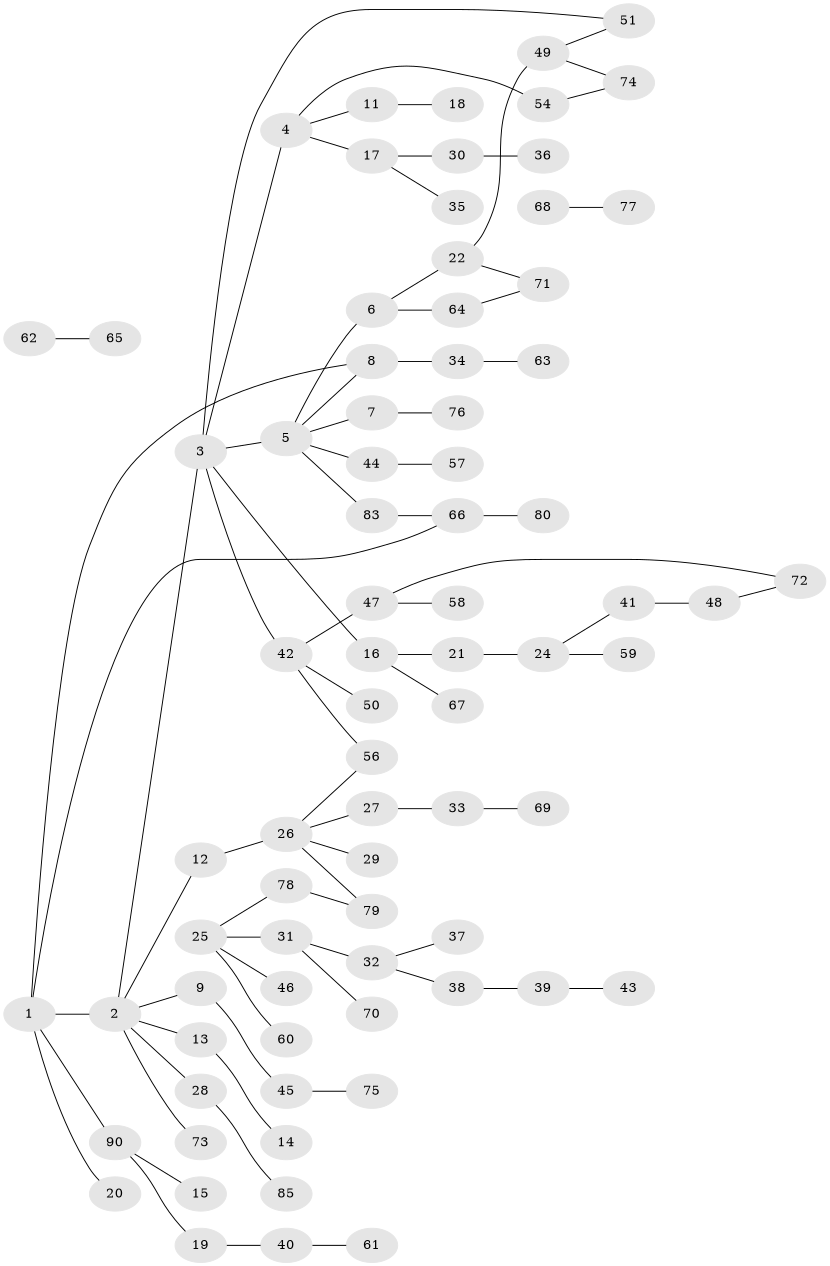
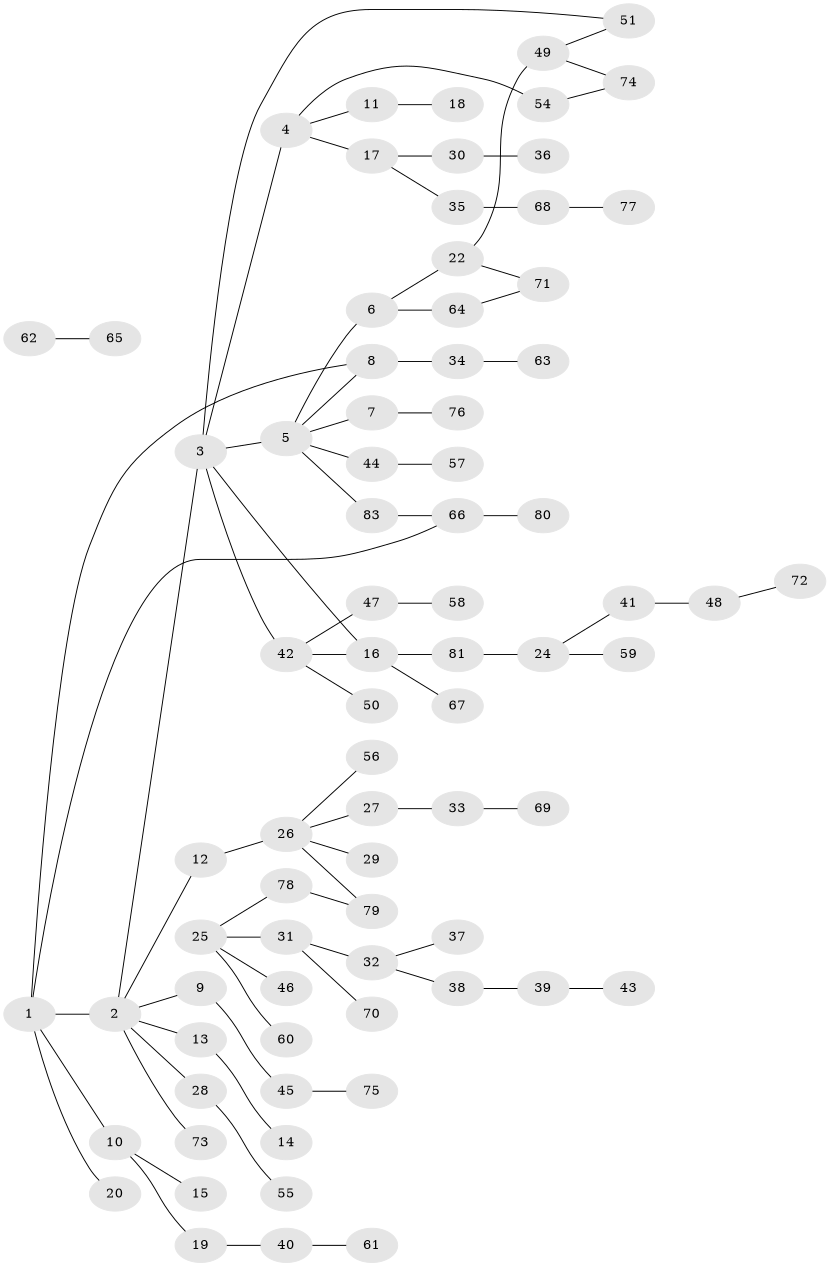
none -> (501, 207)
(582, 559) -> none
(458, 655) -> (458, 655)
(327, 707) -> (329, 655)
(115, 1143) -> (115, 1143)
(286, 1194) -> (286, 1194)
